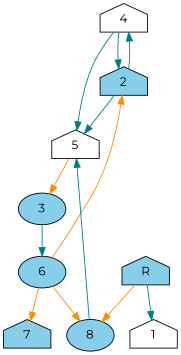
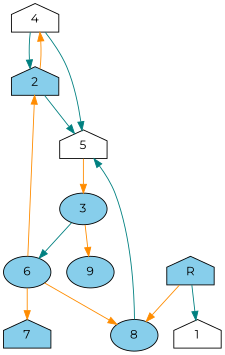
(130, 55) -> (41, 55)
none -> (90, 272)
